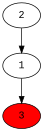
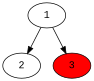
(22, 37) -> (36, 37)
